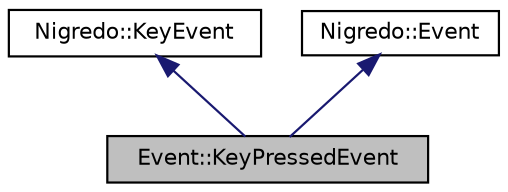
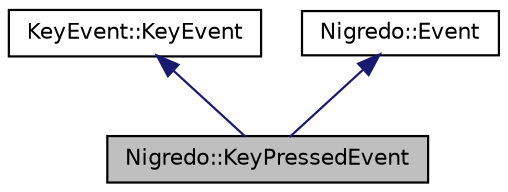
(135, 33) -> (135, 33)
(268, 159) -> (268, 159)
